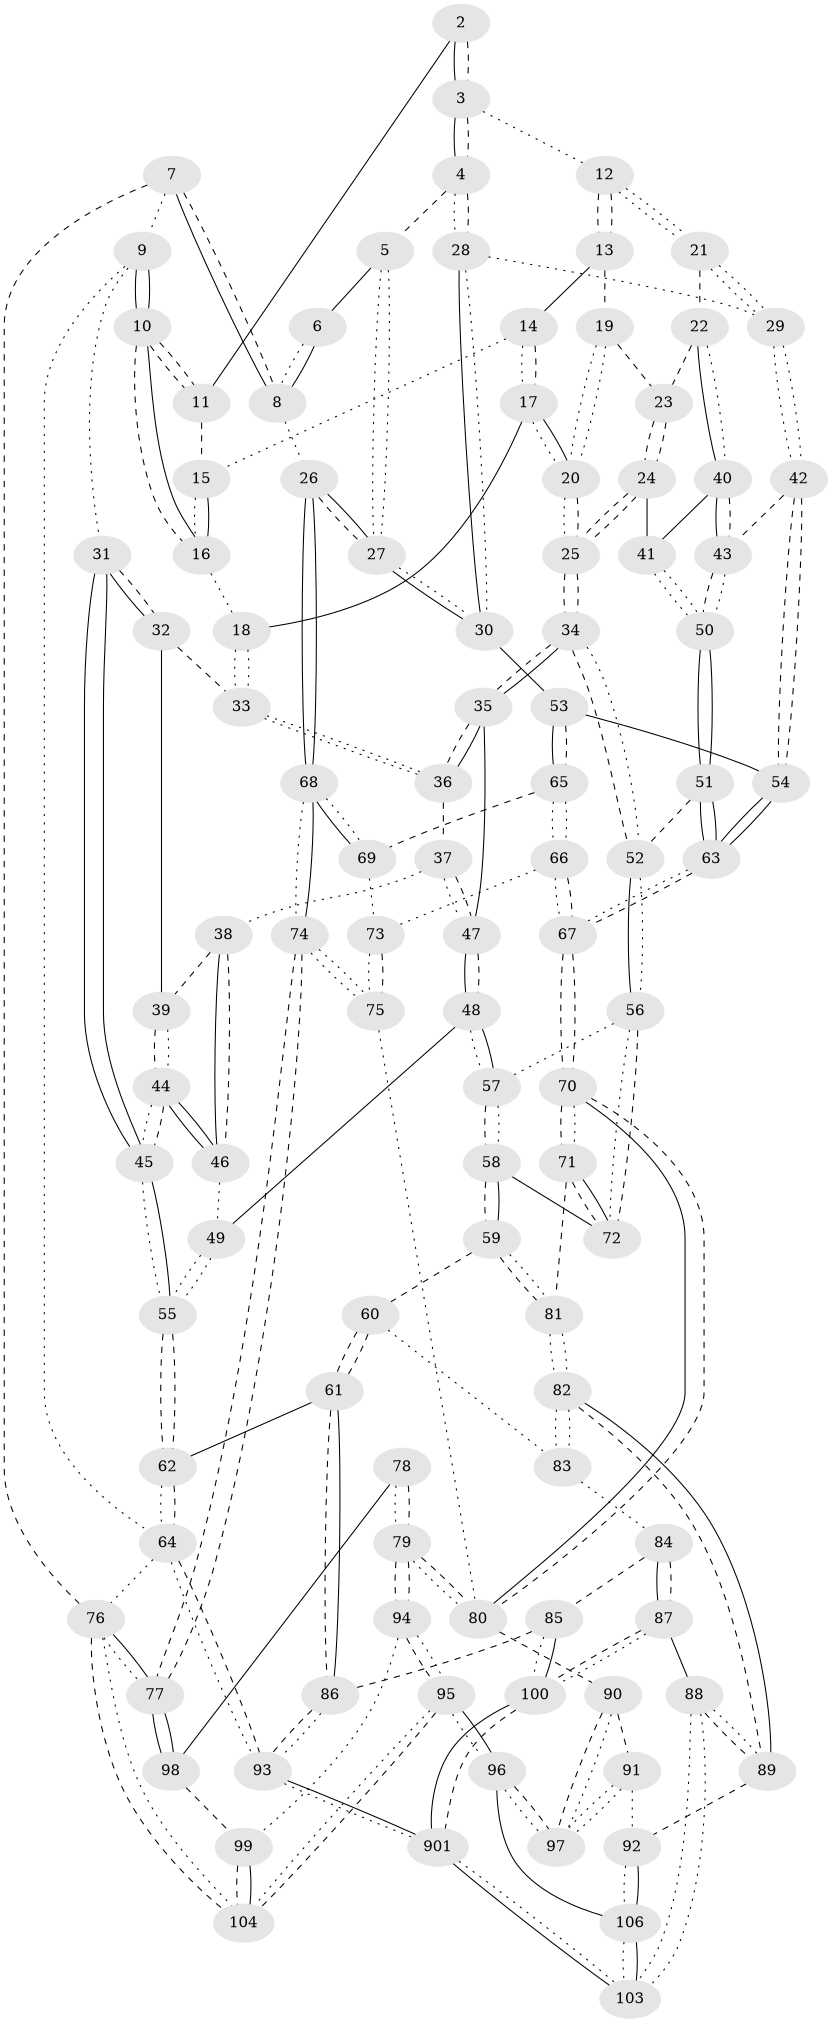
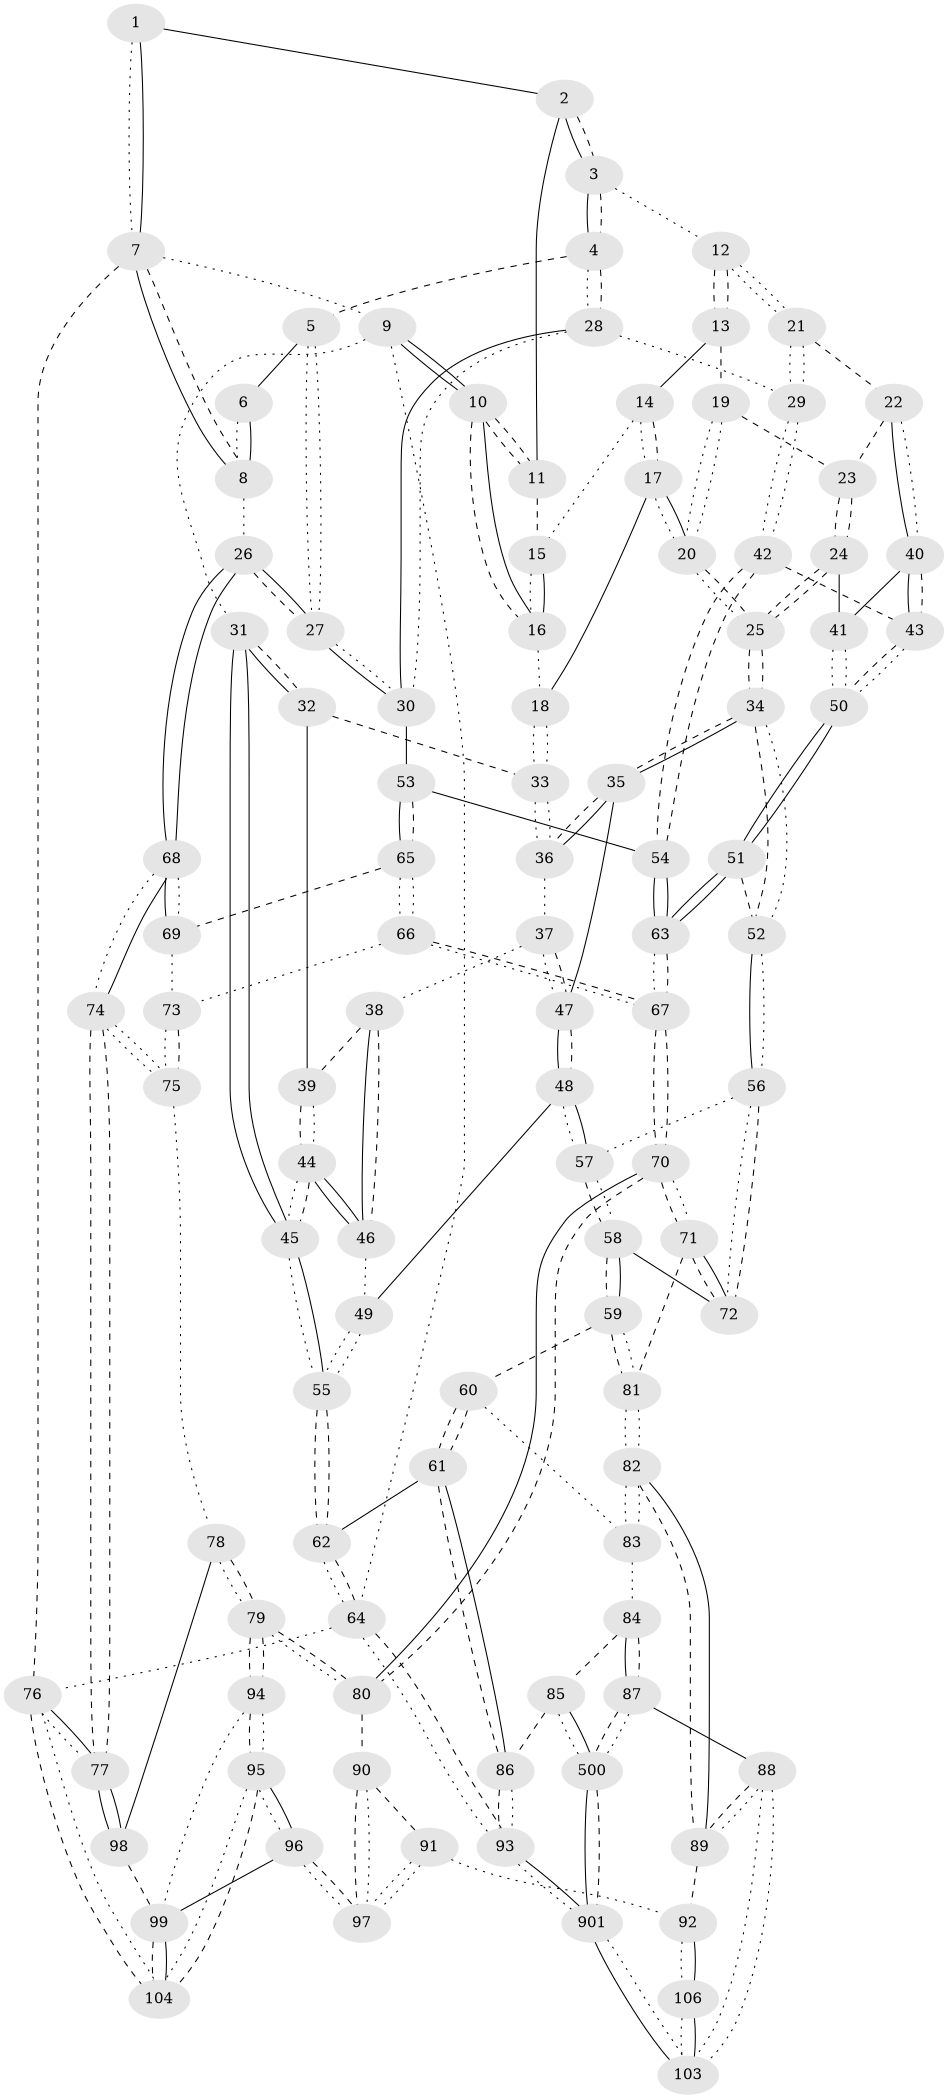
none -> (136, 23)
(443, 818) -> (545, 897)
(427, 1315) -> (180, 1317)
(535, 1695) -> (592, 1771)
(525, 1873) -> (222, 1888)
